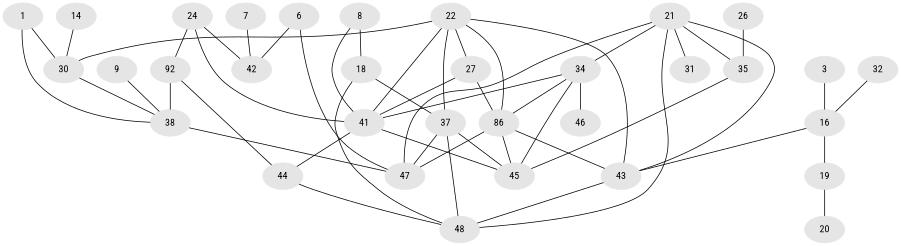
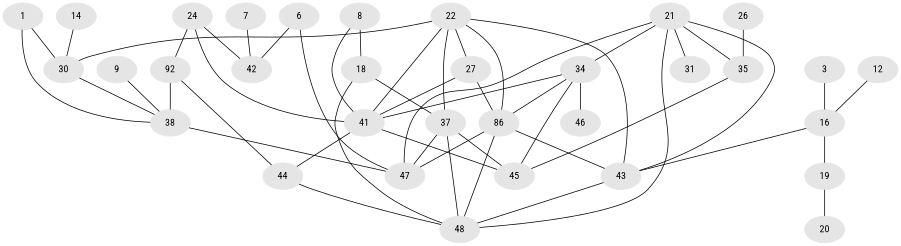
(878, 70) -> (878, 70)
(507, 150) -> (479, 176)
